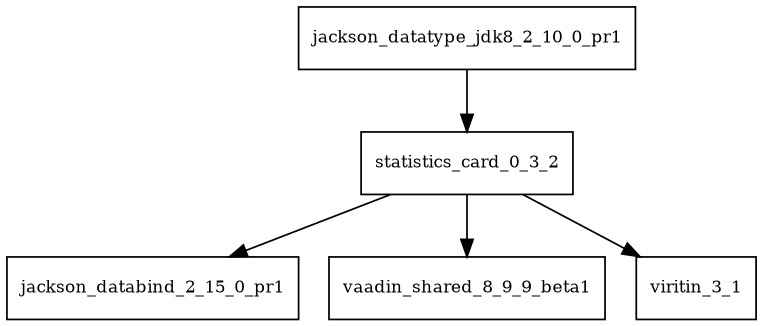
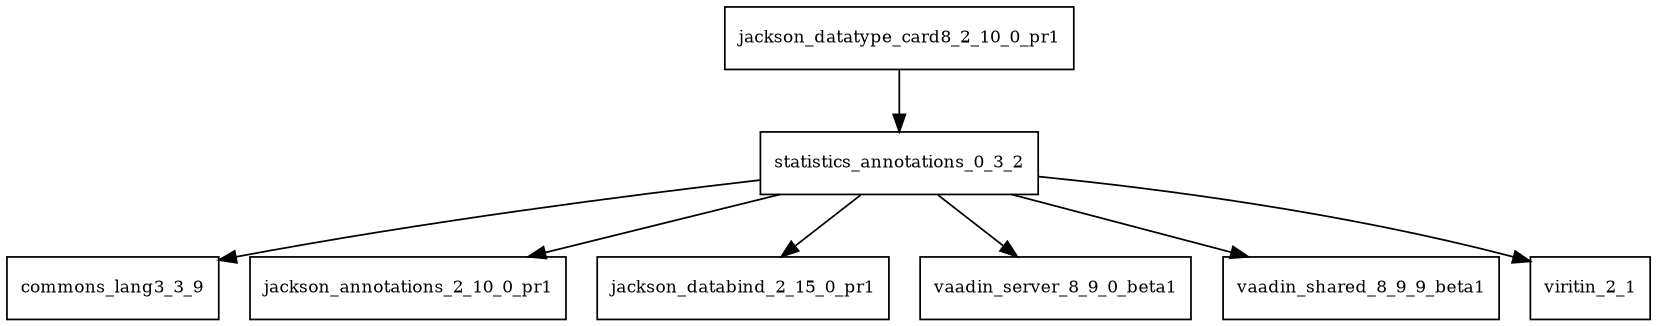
(467, 38) -> (899, 38)
(467, 163) -> (899, 163)
none -> (113, 288)
none -> (408, 288)
(696, 288) -> (1590, 288)
none -> (1056, 288)
